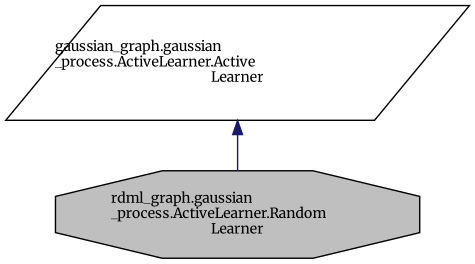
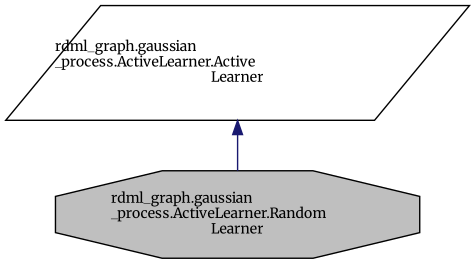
(238, 63) -> (238, 63)
